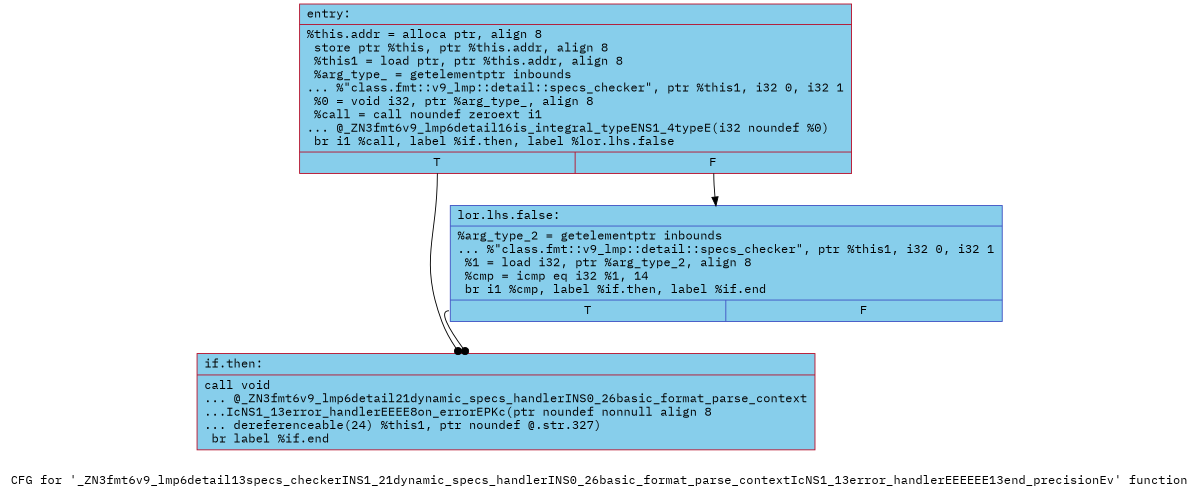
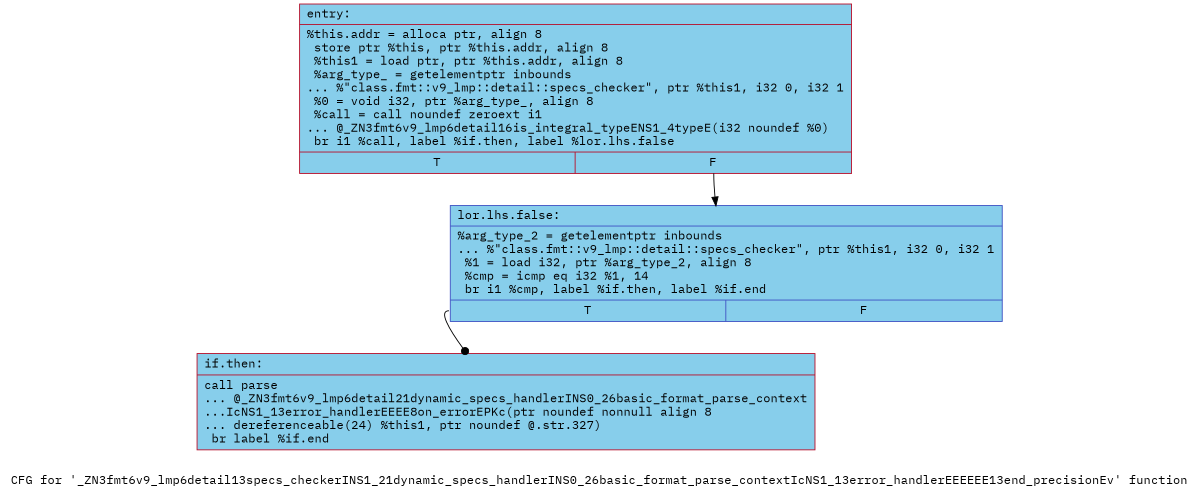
(430, 263) -> none
(238, 385) -> (241, 385)
